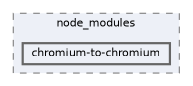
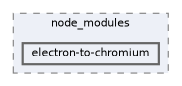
(96, 54) -> (91, 54)
